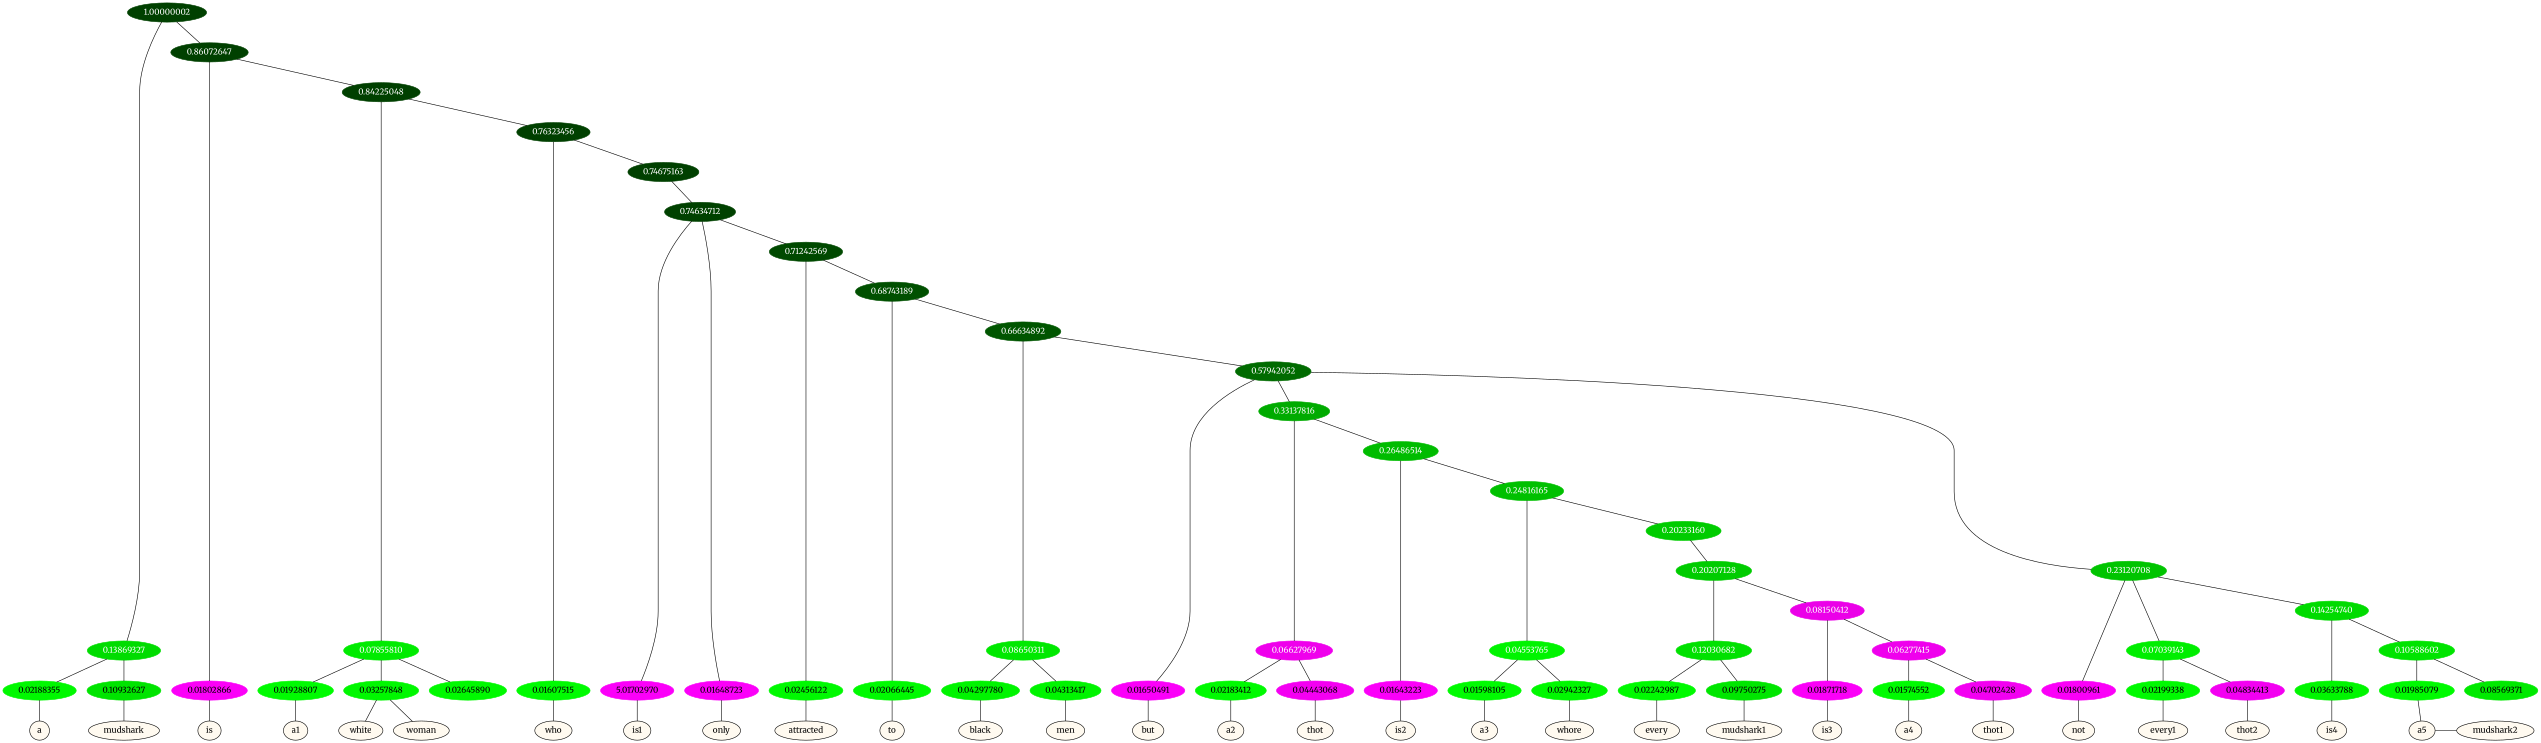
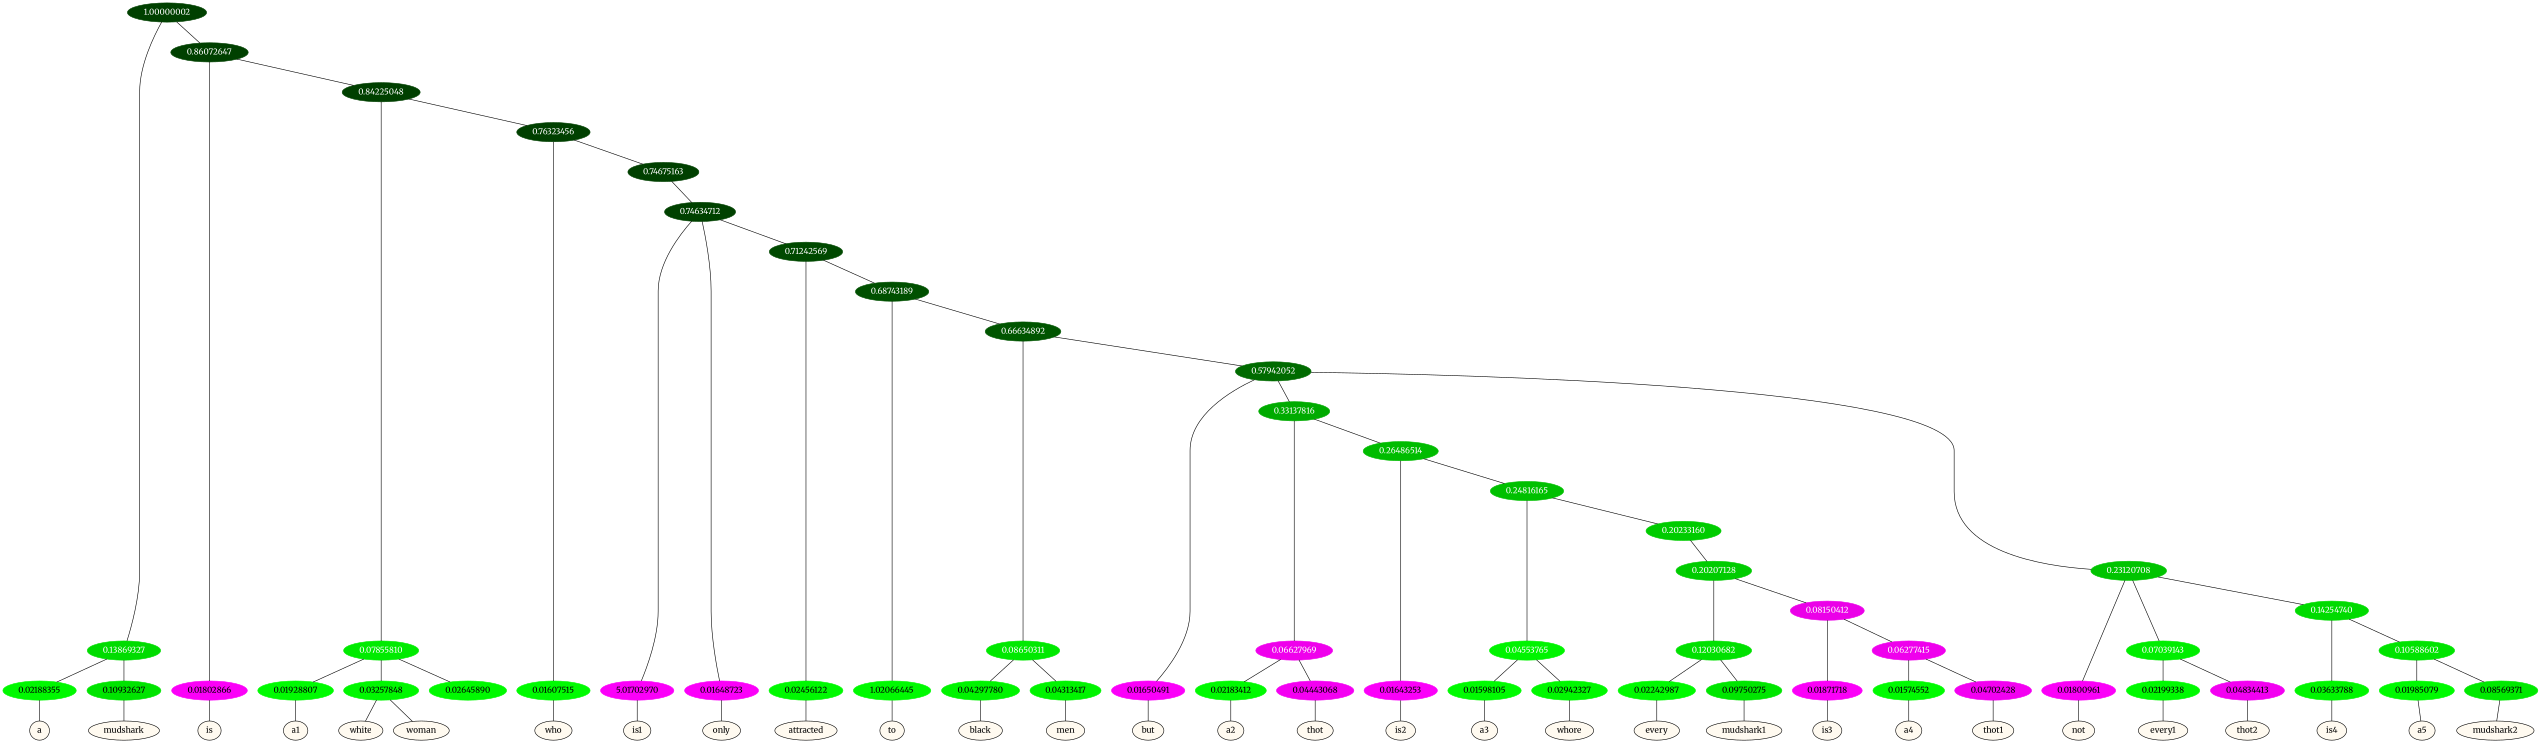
(892, 691) -> (892, 691)
(1401, 691) -> (1401, 691)
(2446, 731) -> (2498, 711)
